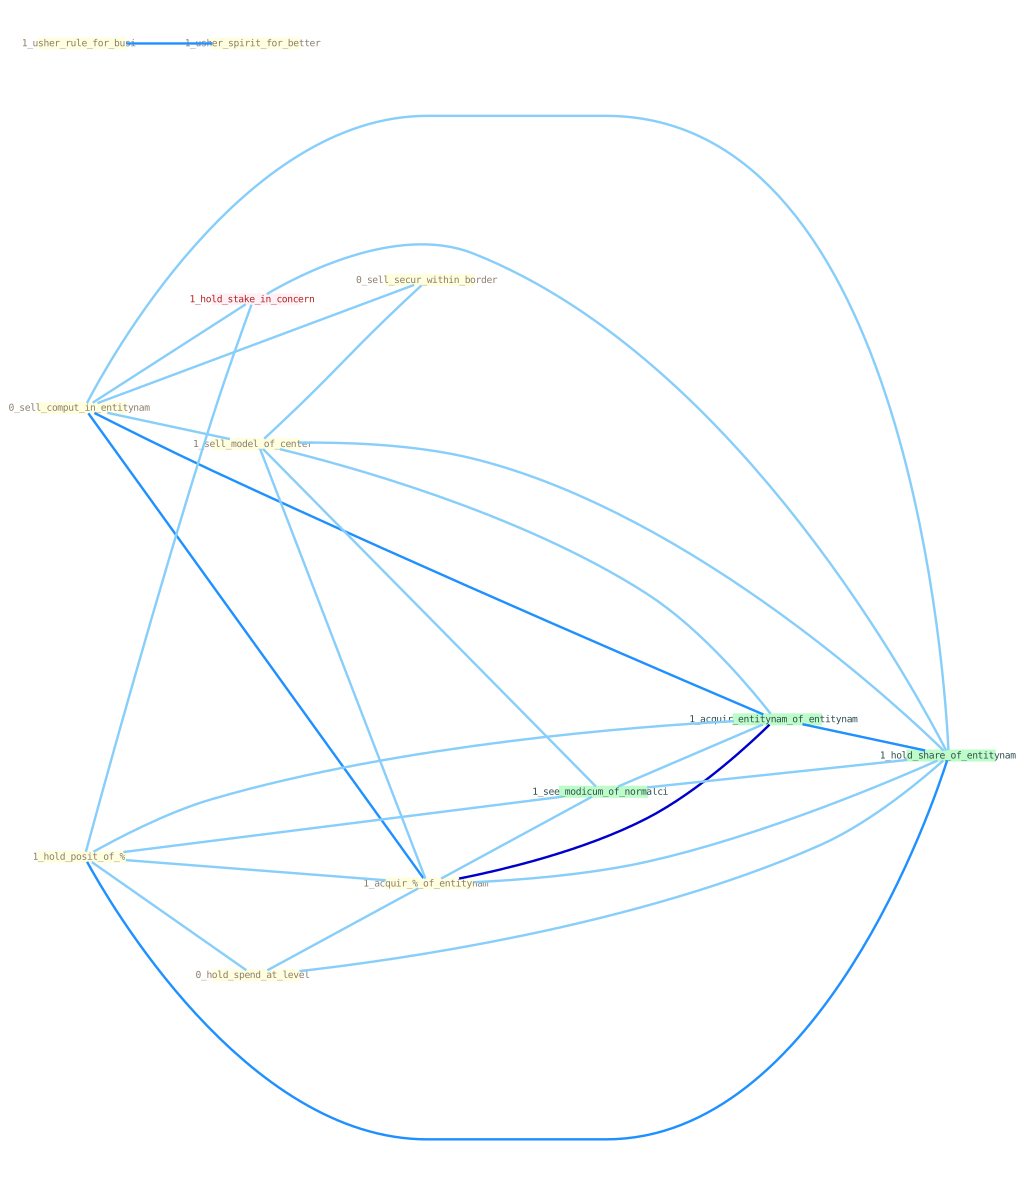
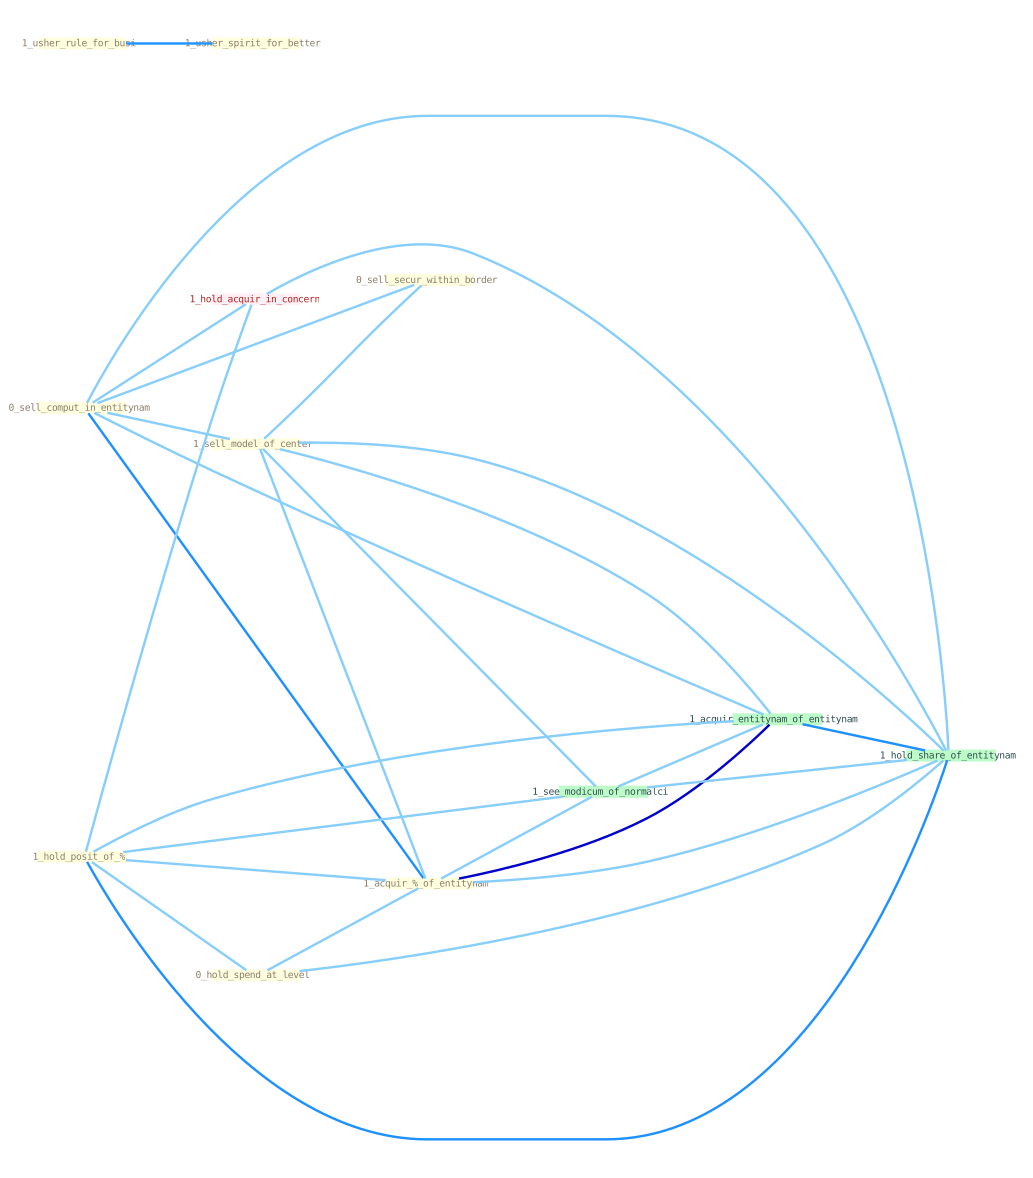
(256, 299) -> (256, 299)
(427, 568) -> (427, 568)
